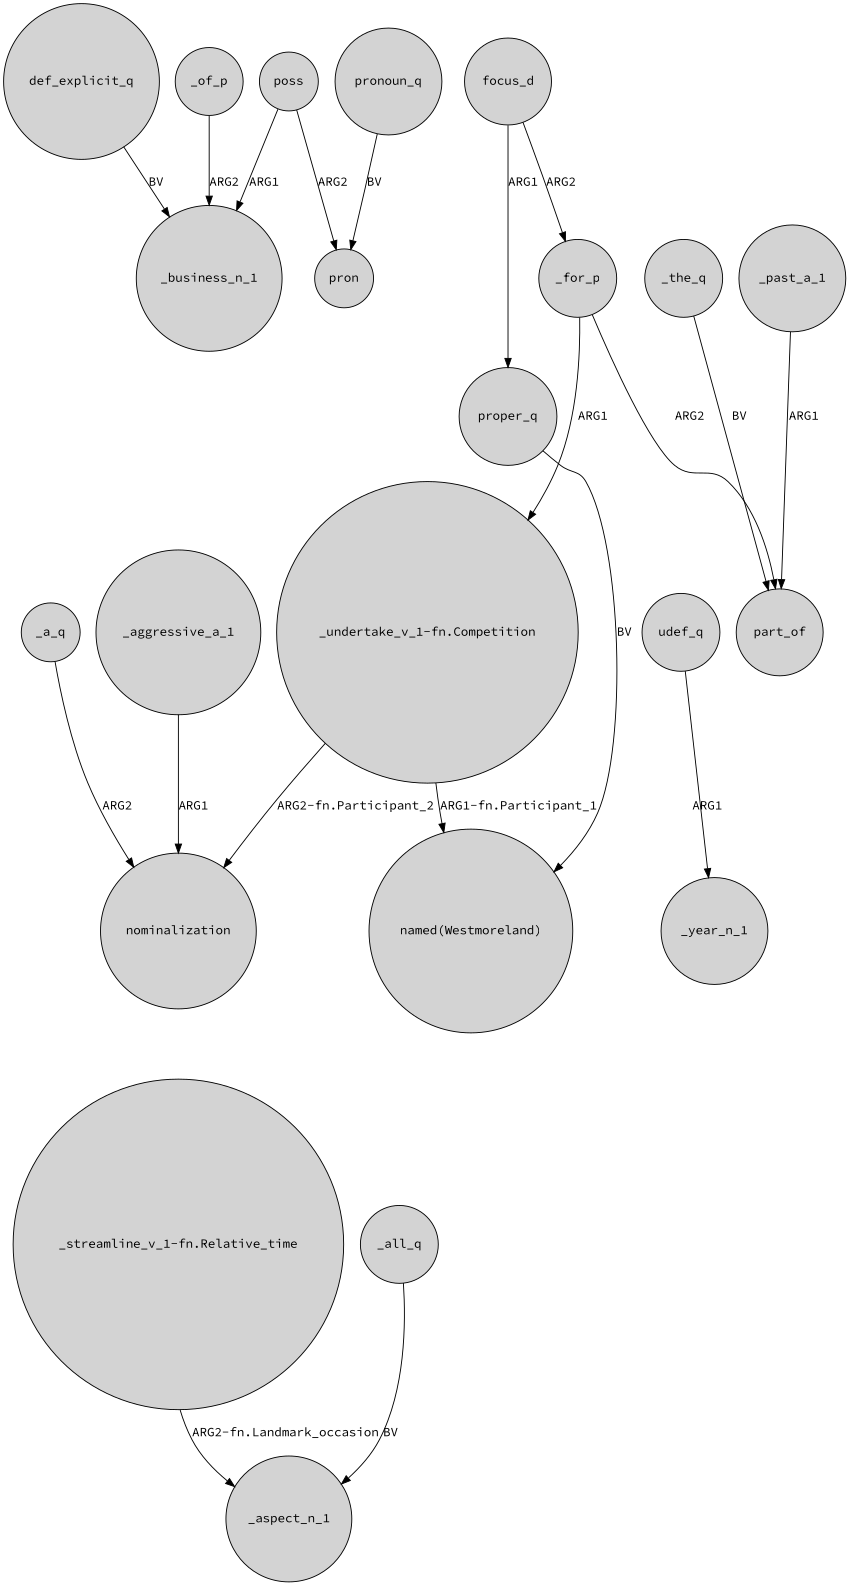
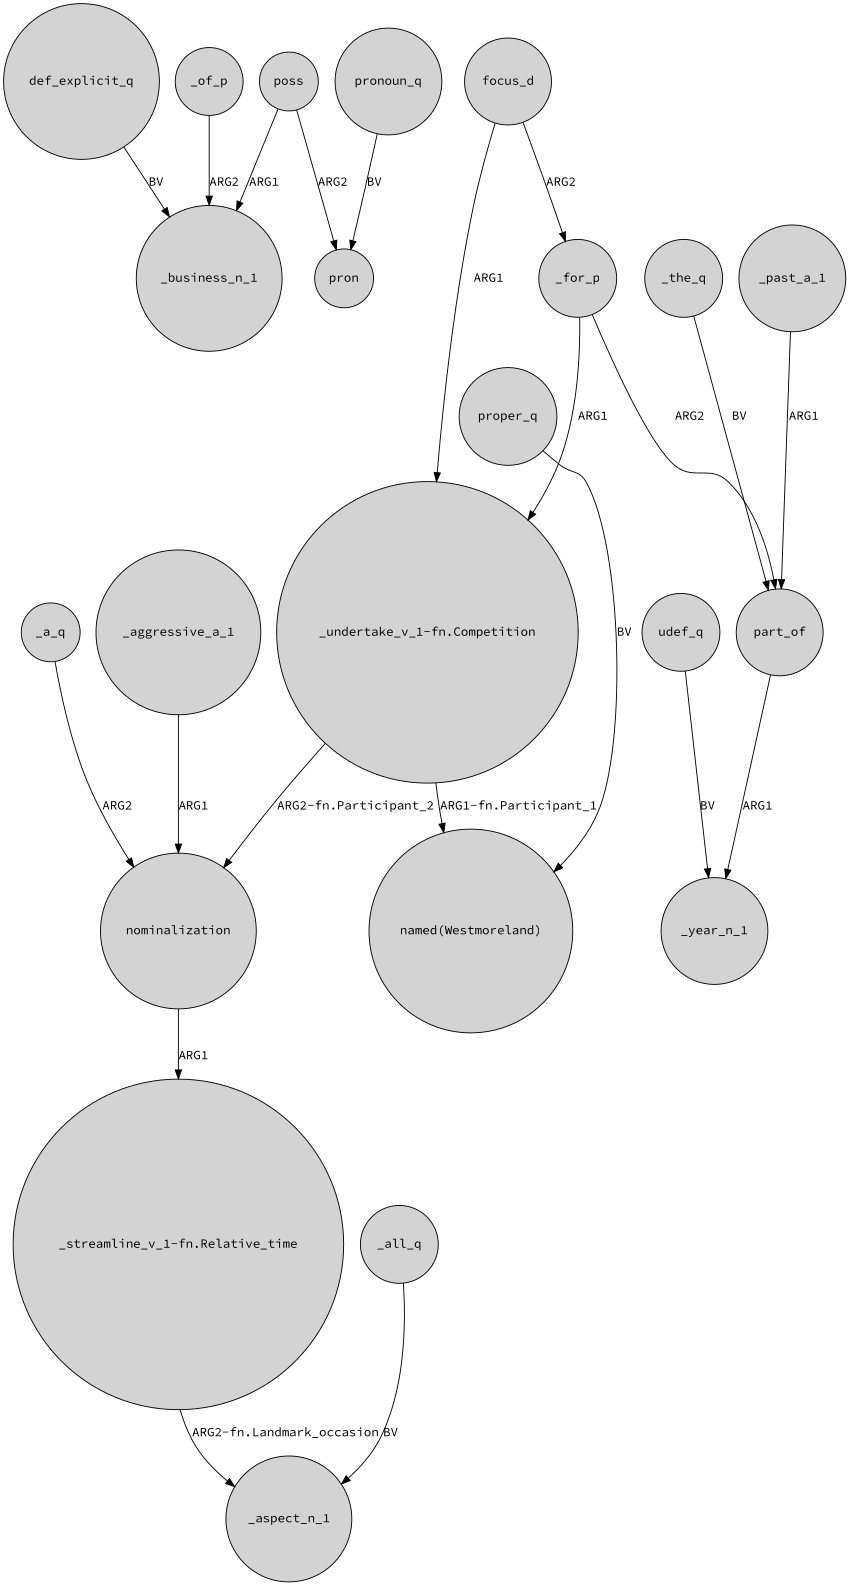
(508, 242) -> (458, 296)
none -> (749, 772)
(708, 806) -> (708, 806)
none -> (178, 1039)
